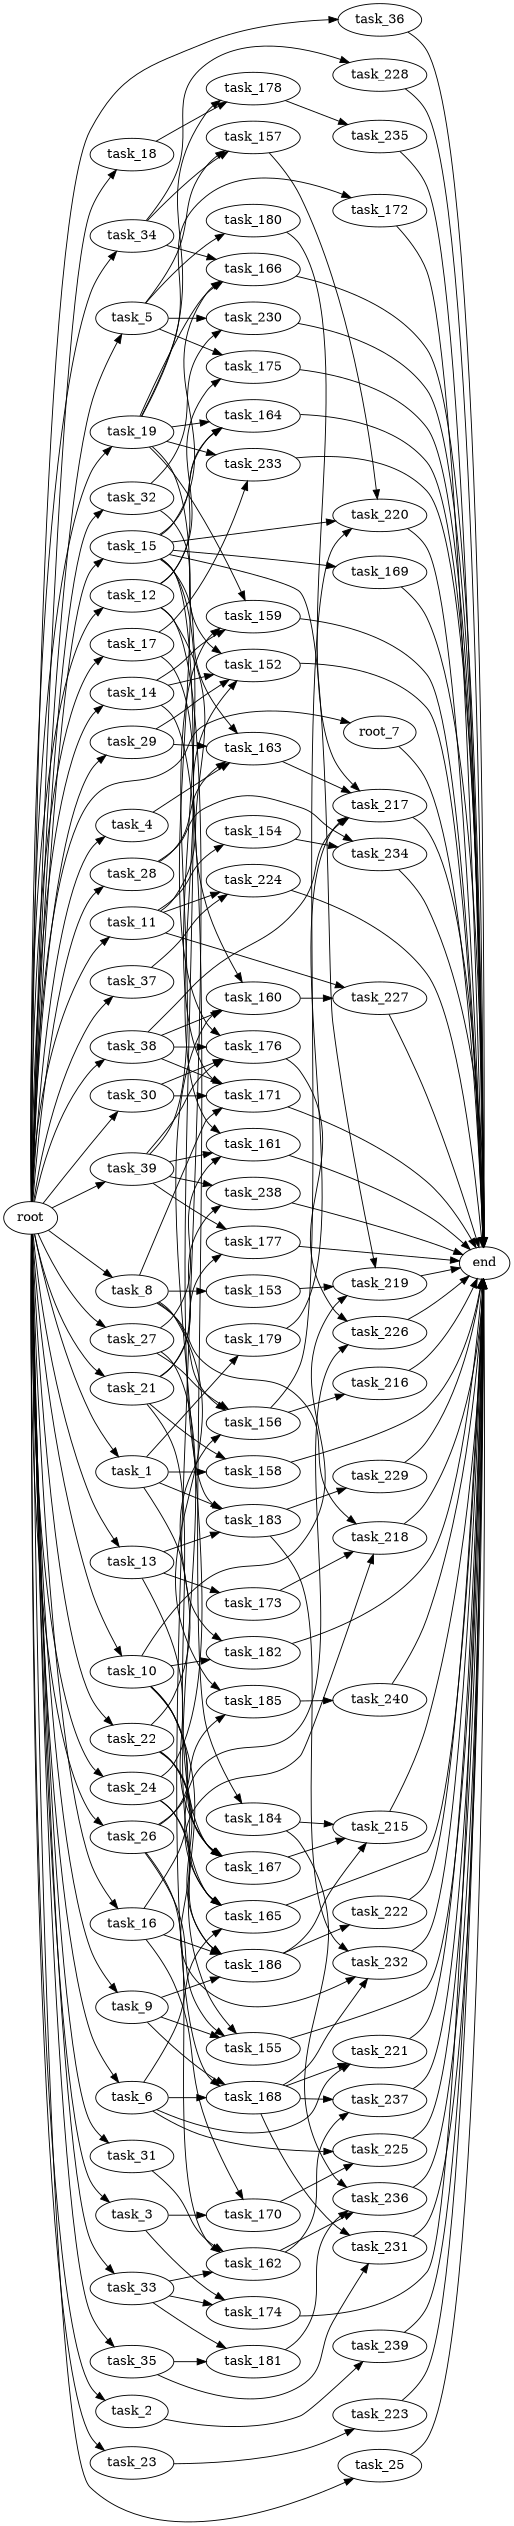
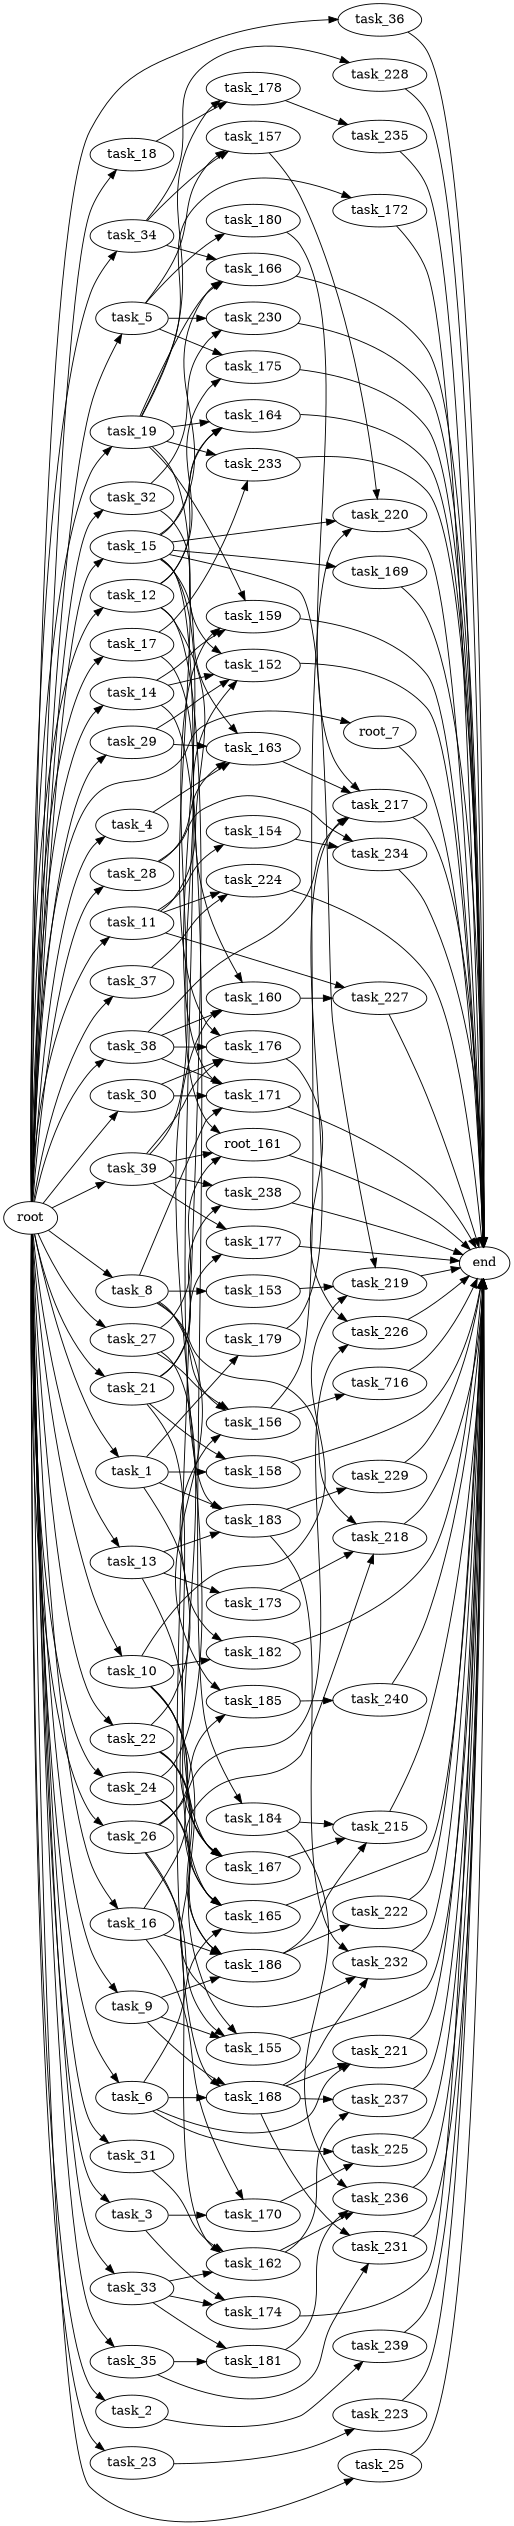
(253, 1145) -> (253, 1145)
(380, 1383) -> (380, 1383)
